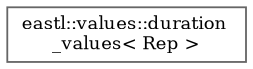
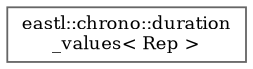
(127, 35) -> (127, 35)
